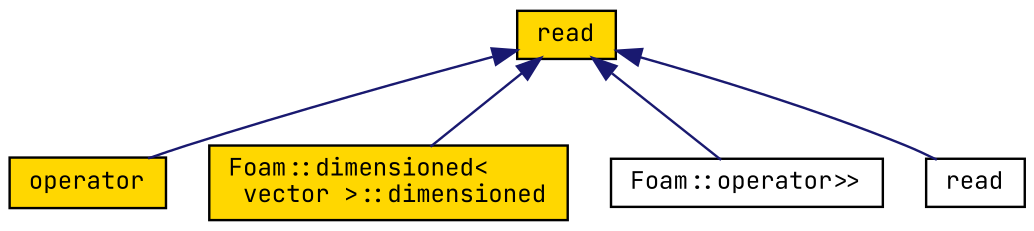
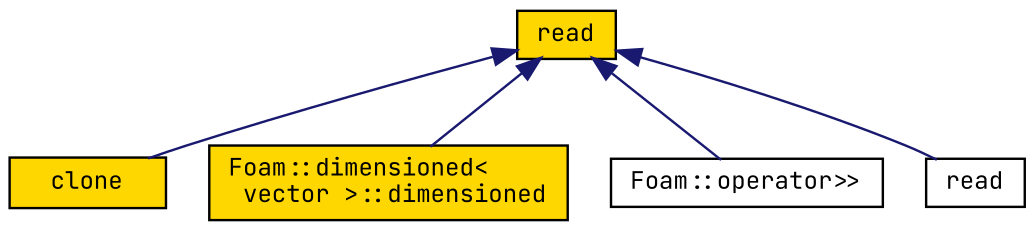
(88, 183) -> (88, 183)
